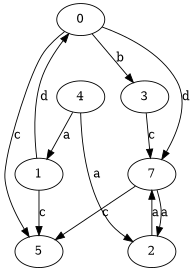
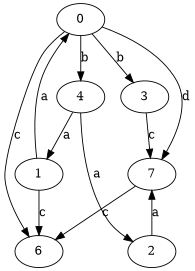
none -> (81, 54)
(45, 97) -> (45, 97)
(161, 209) -> none
(39, 252) -> (39, 252)
